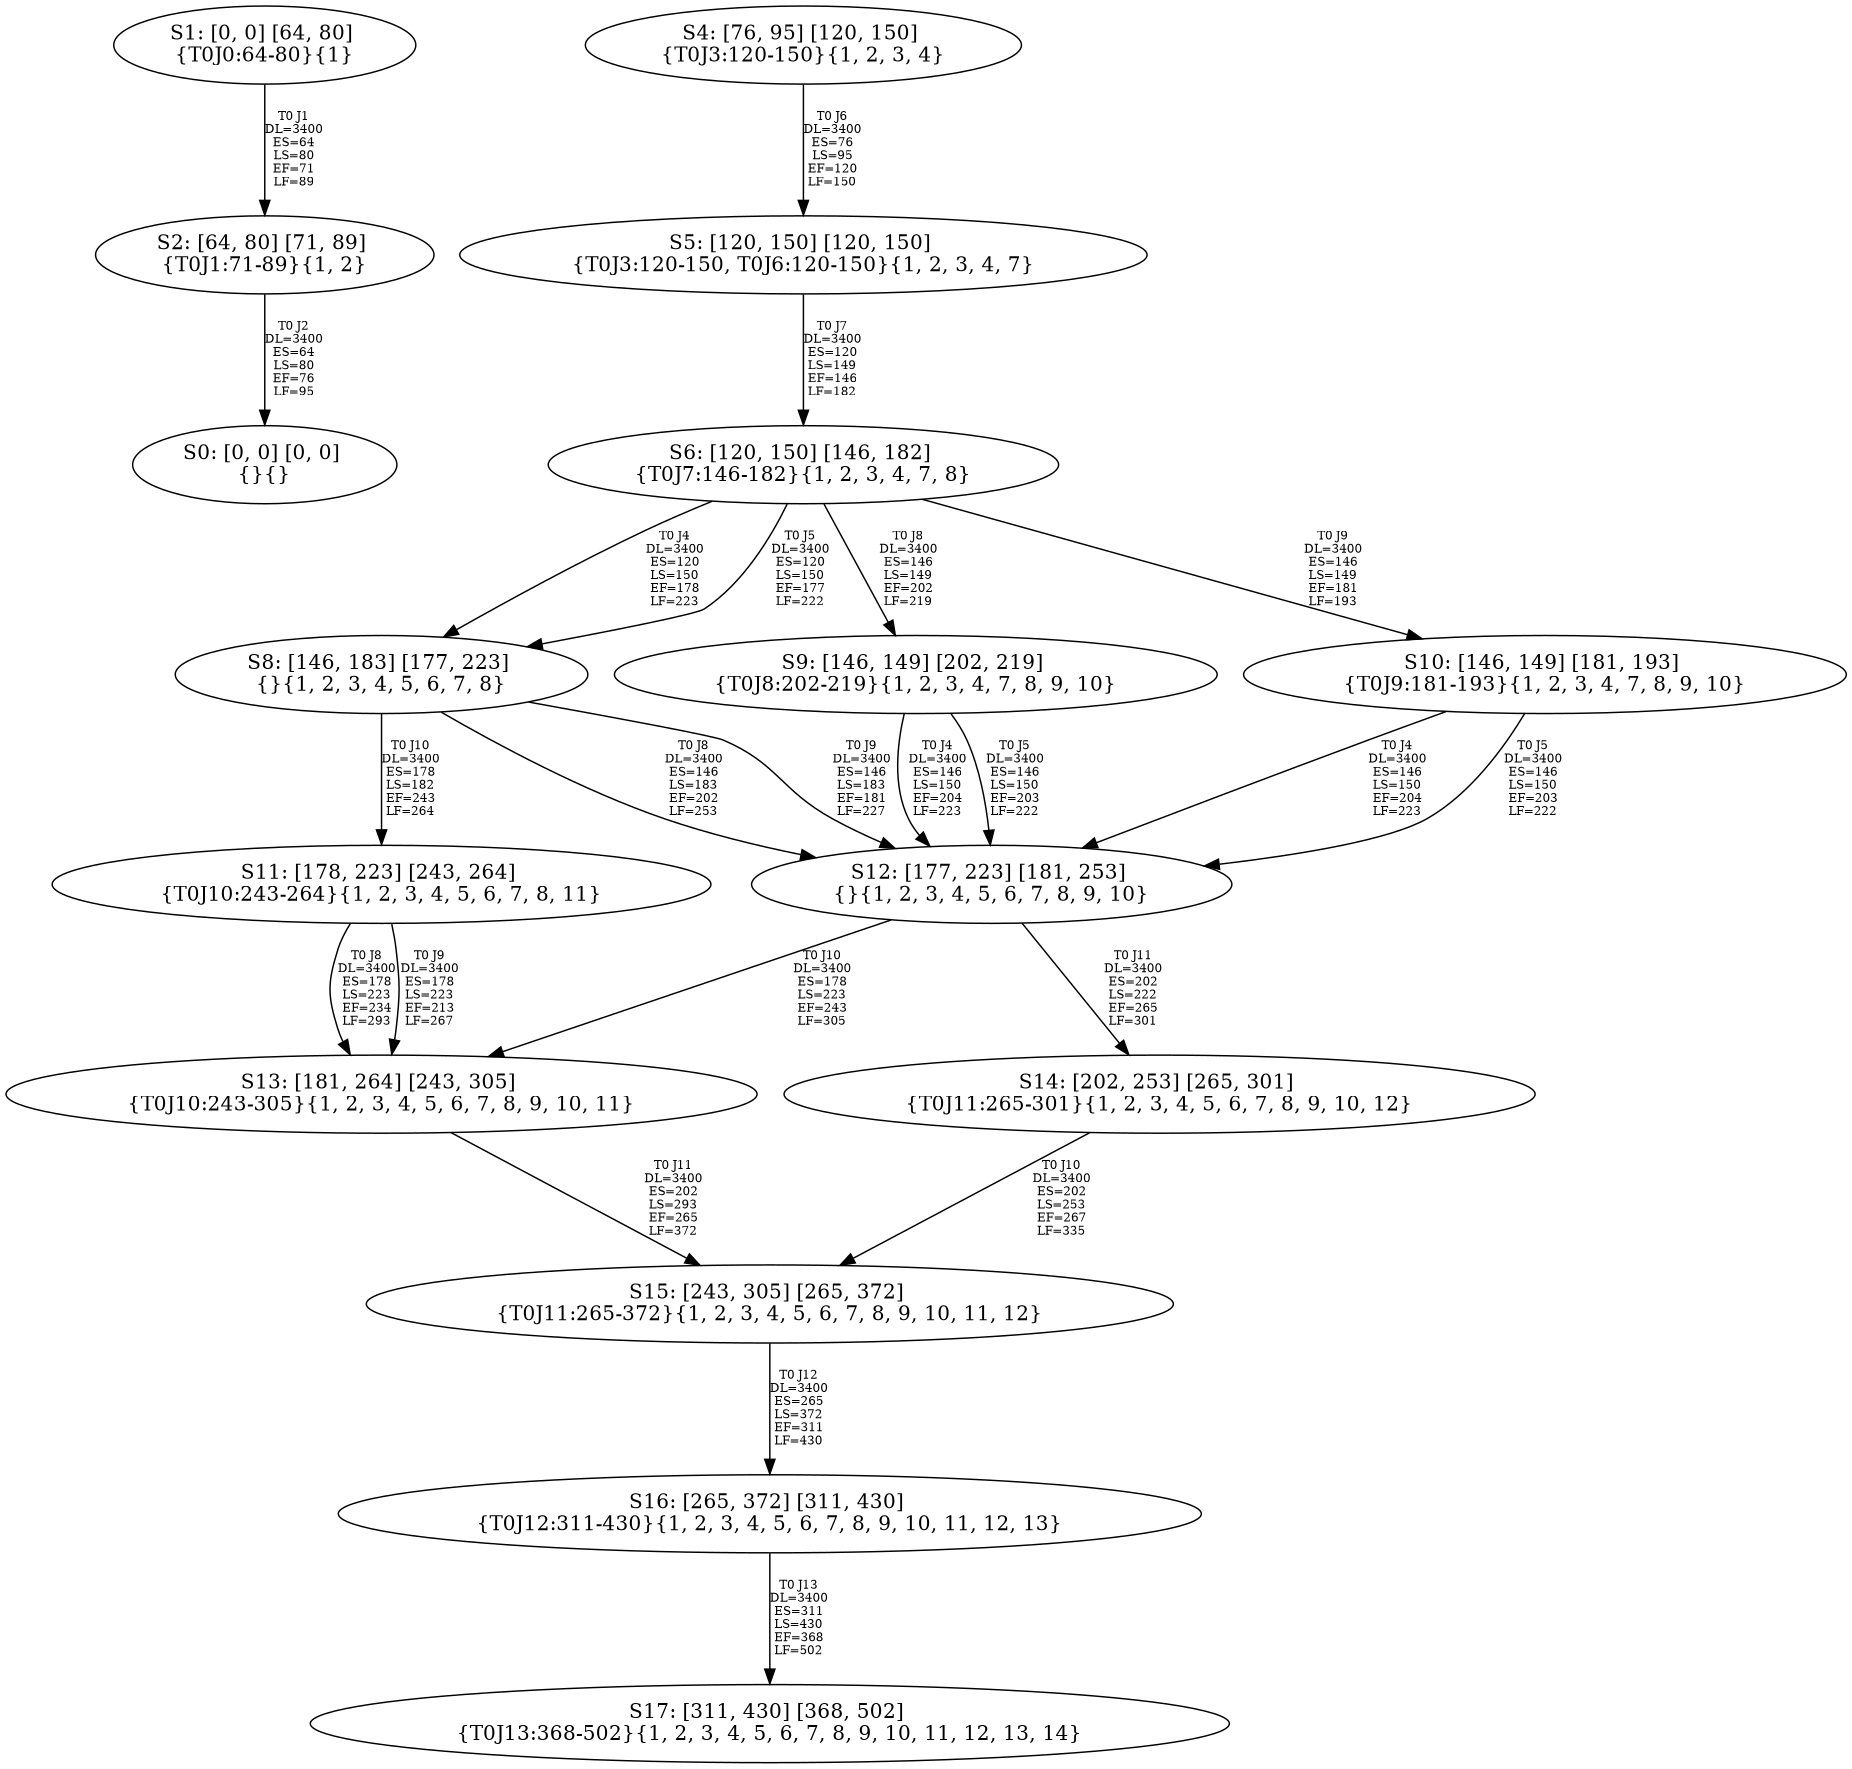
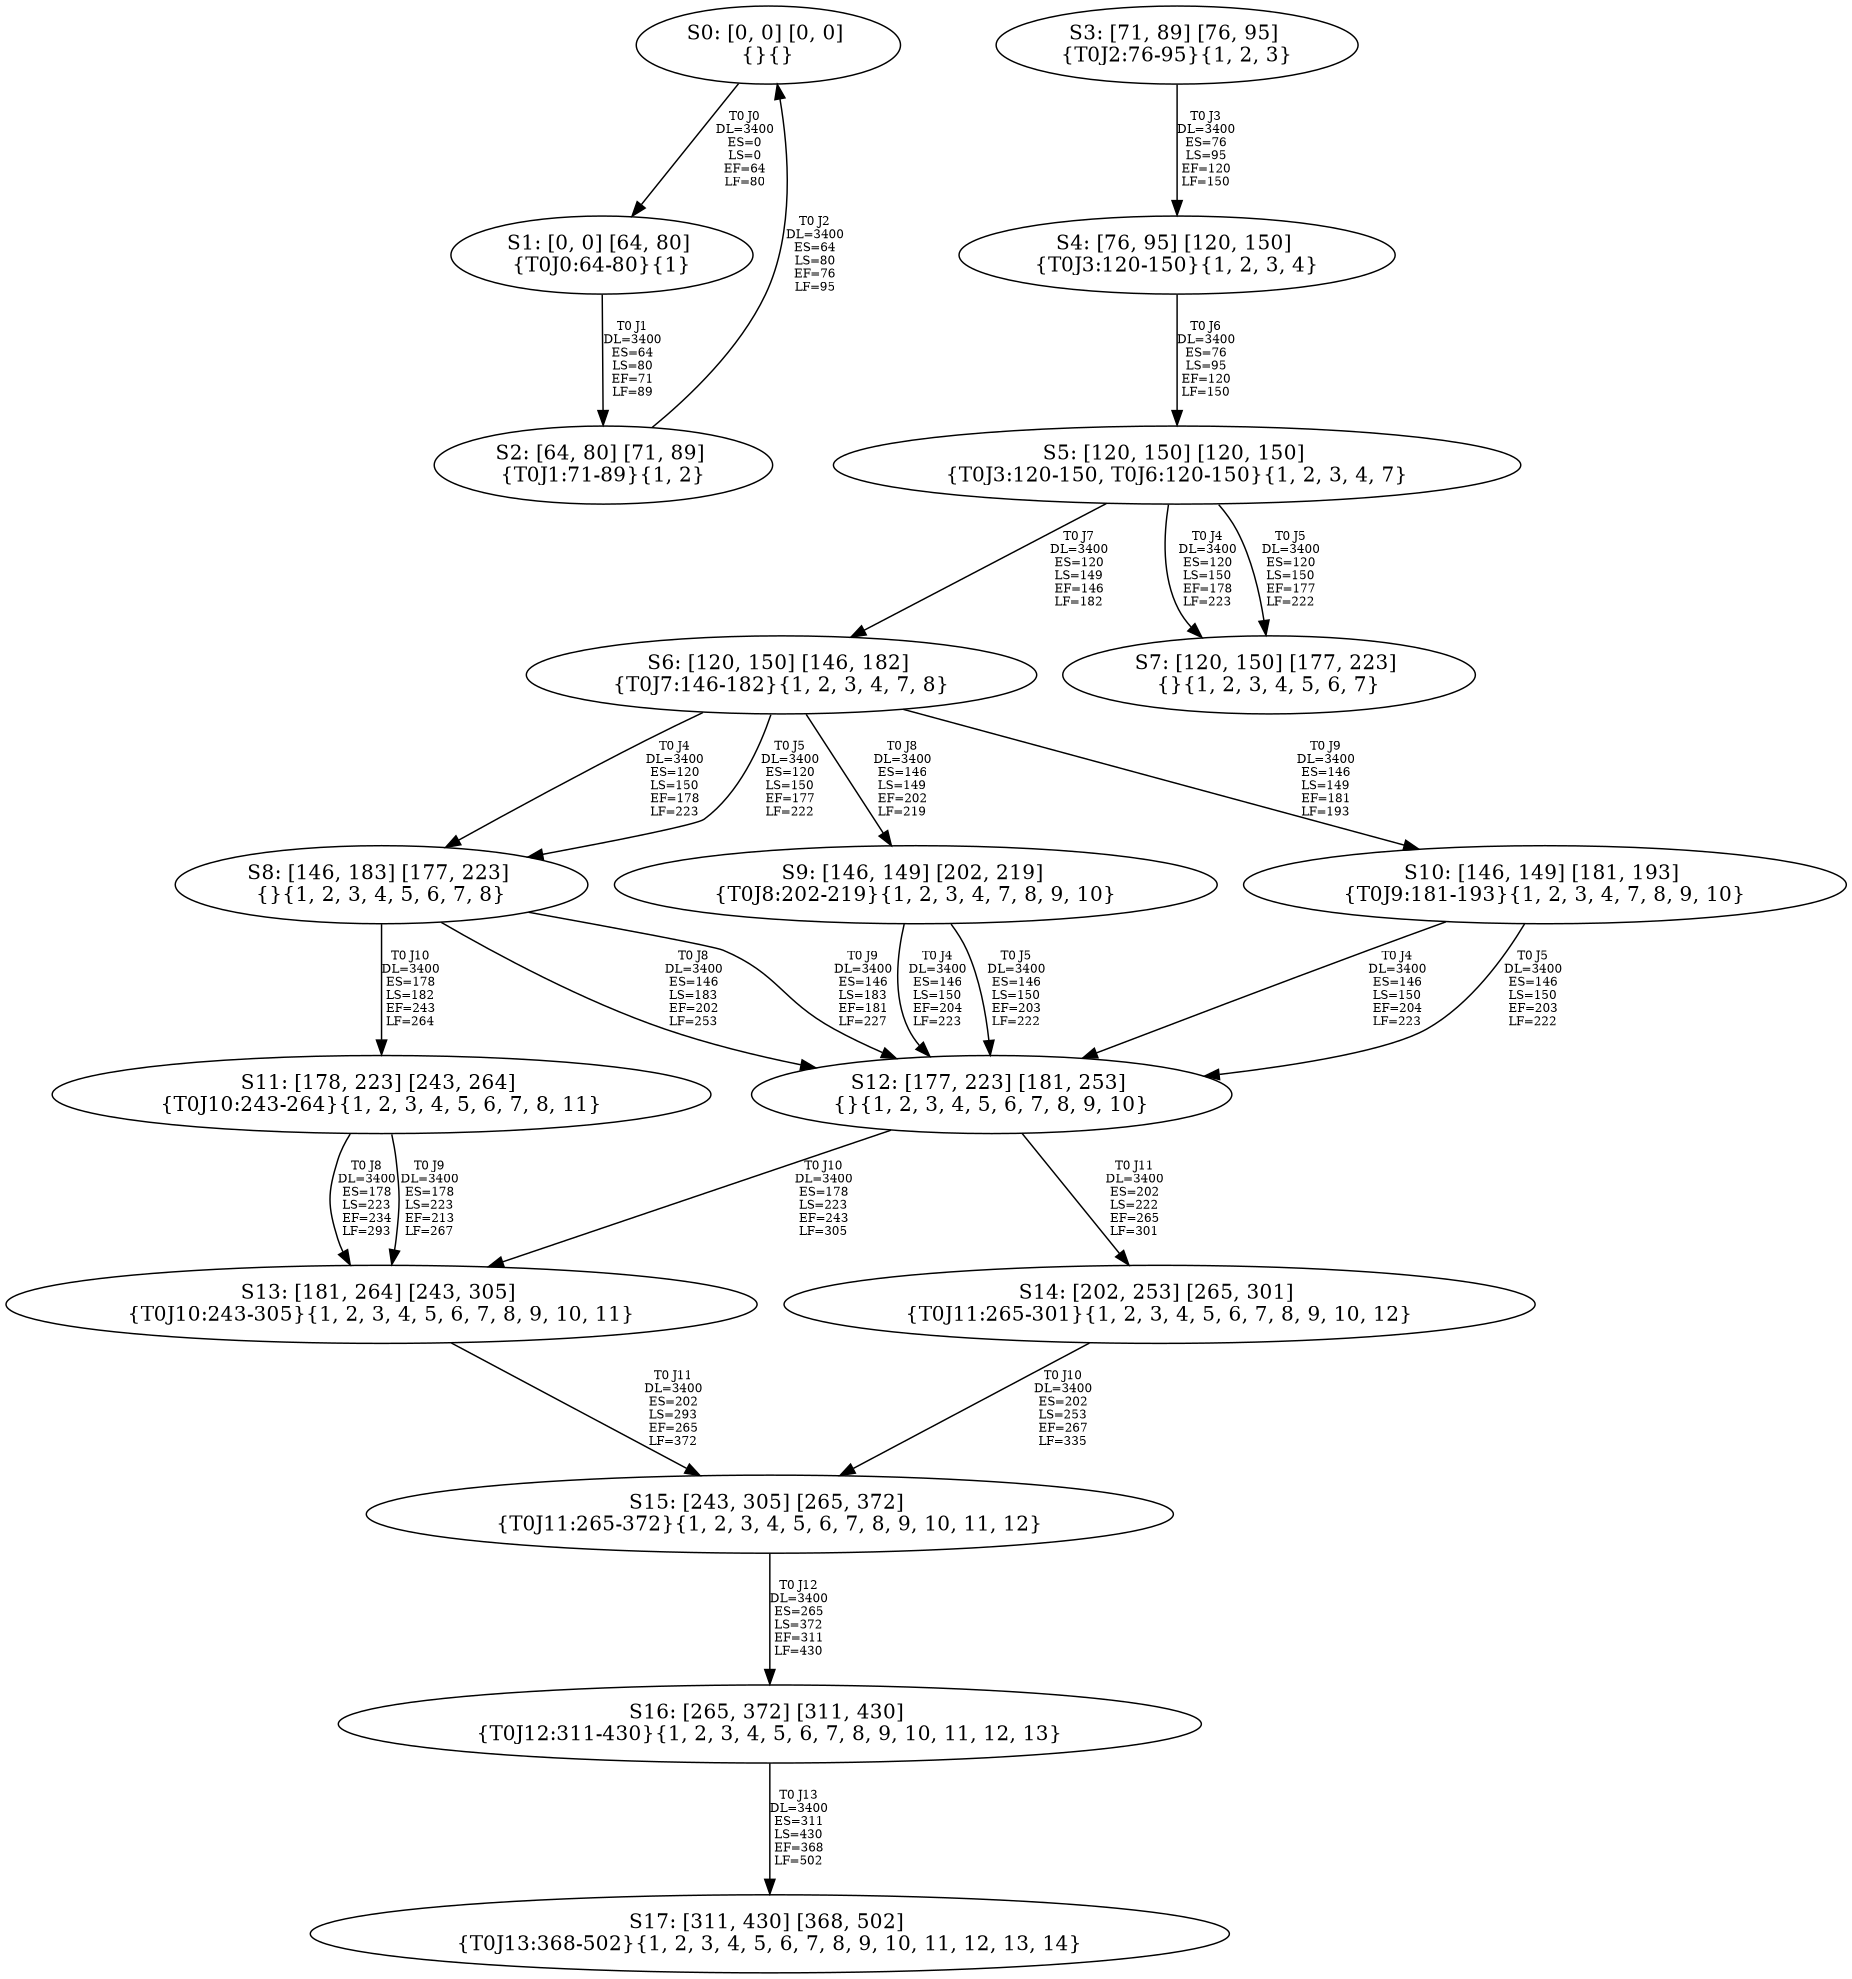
none -> (1177, 45)
none -> (690, 144)
none -> (1269, 675)
